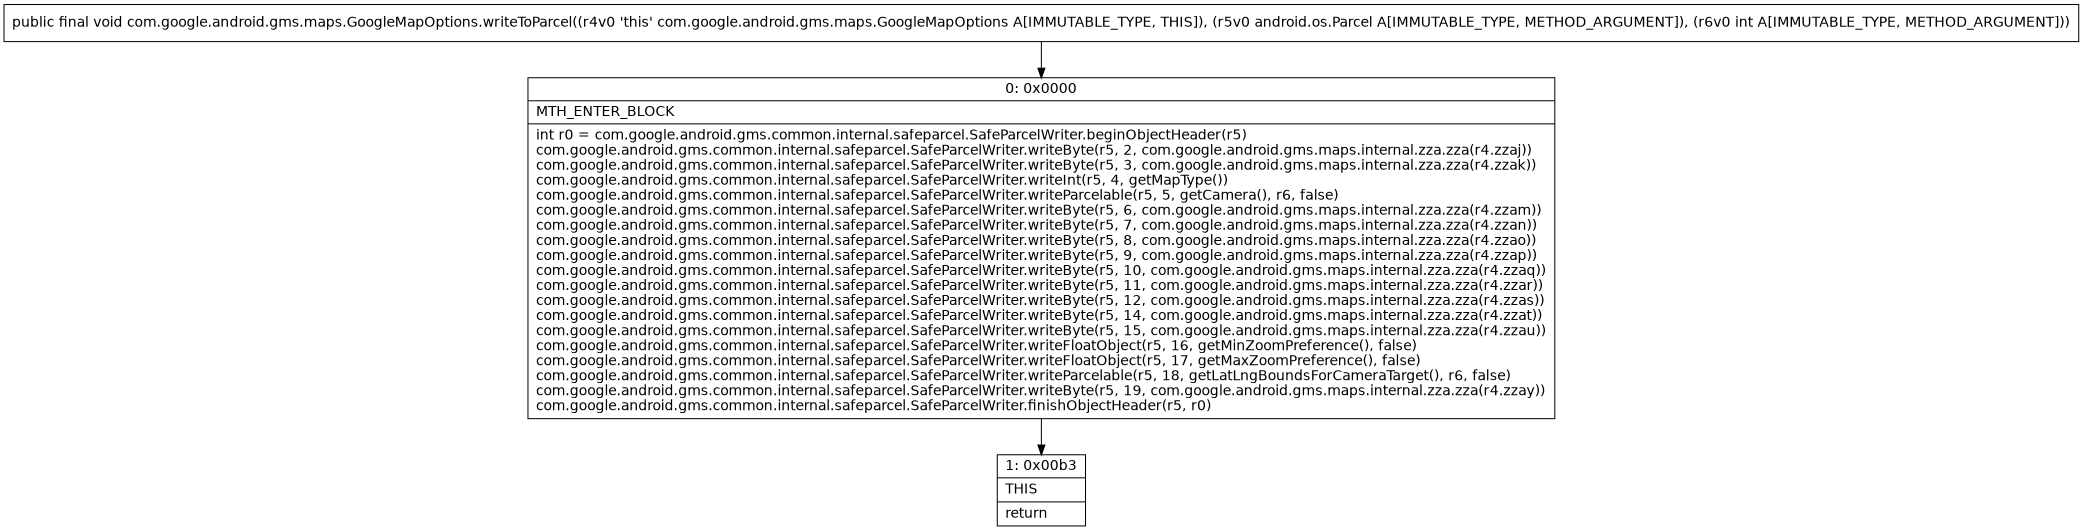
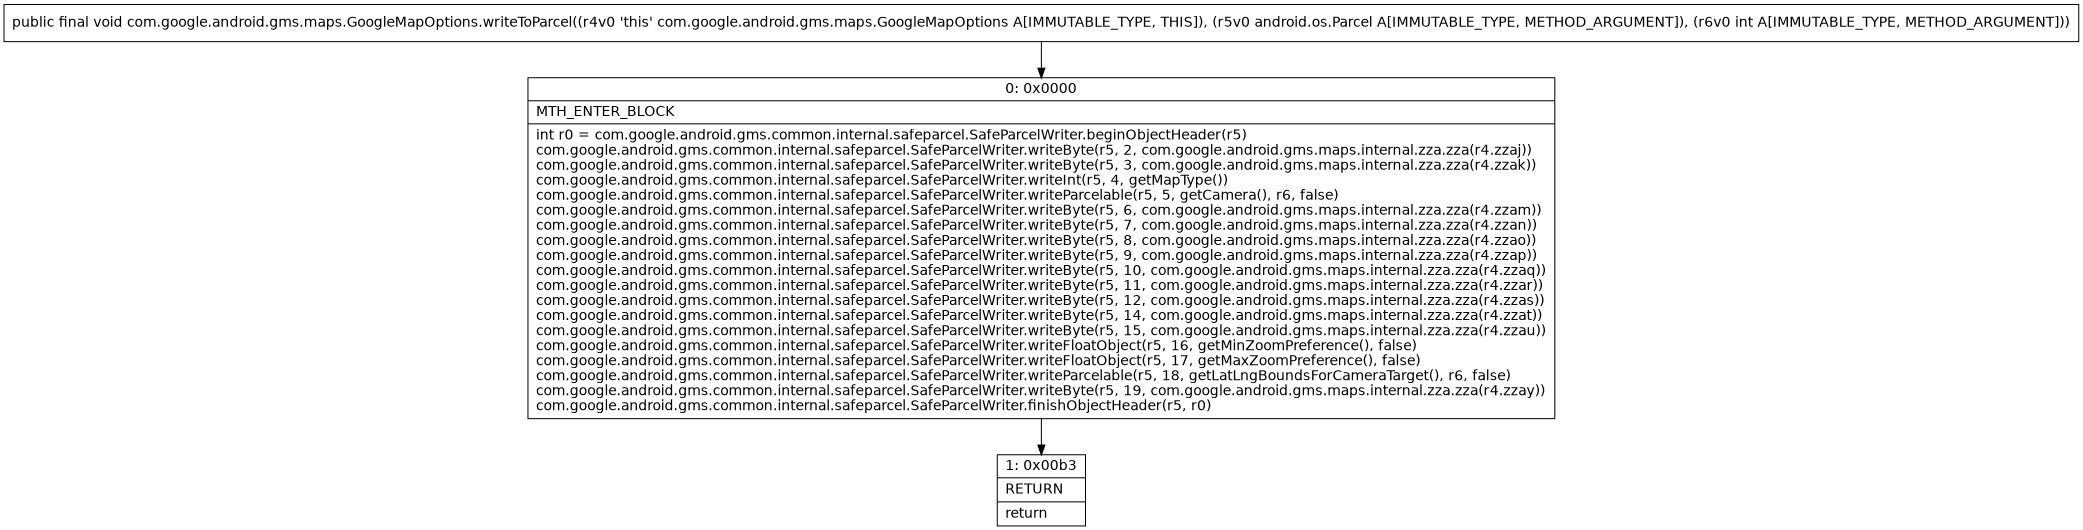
(1022, 489) -> (1034, 489)
